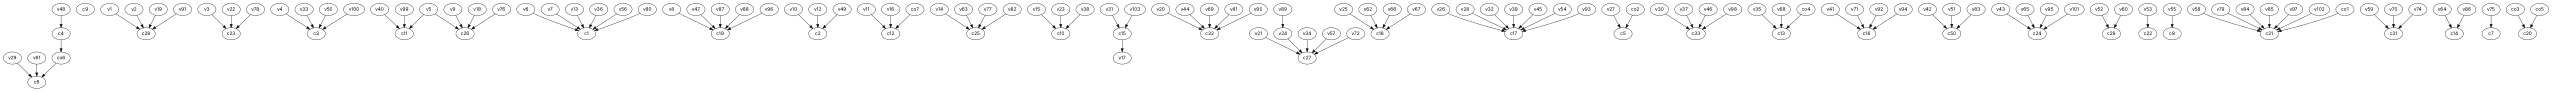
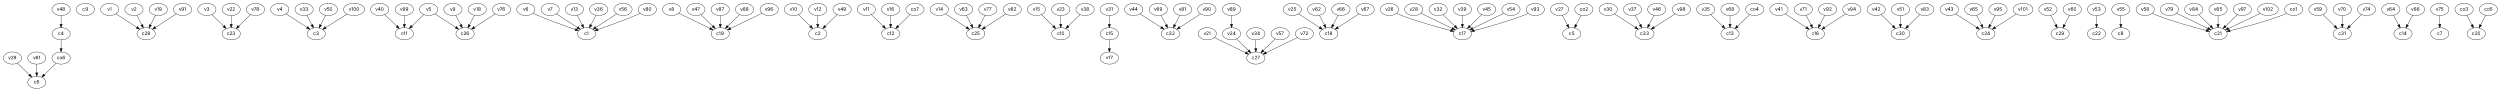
(1135, 9) -> none
(1161, 9) -> none
(1952, 34) -> (1900, 34)
